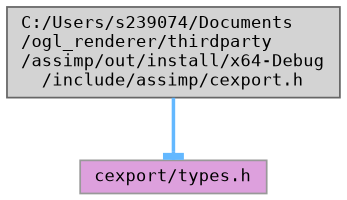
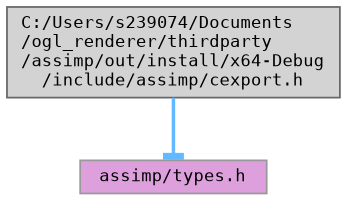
(173, 177) -> (173, 177)
